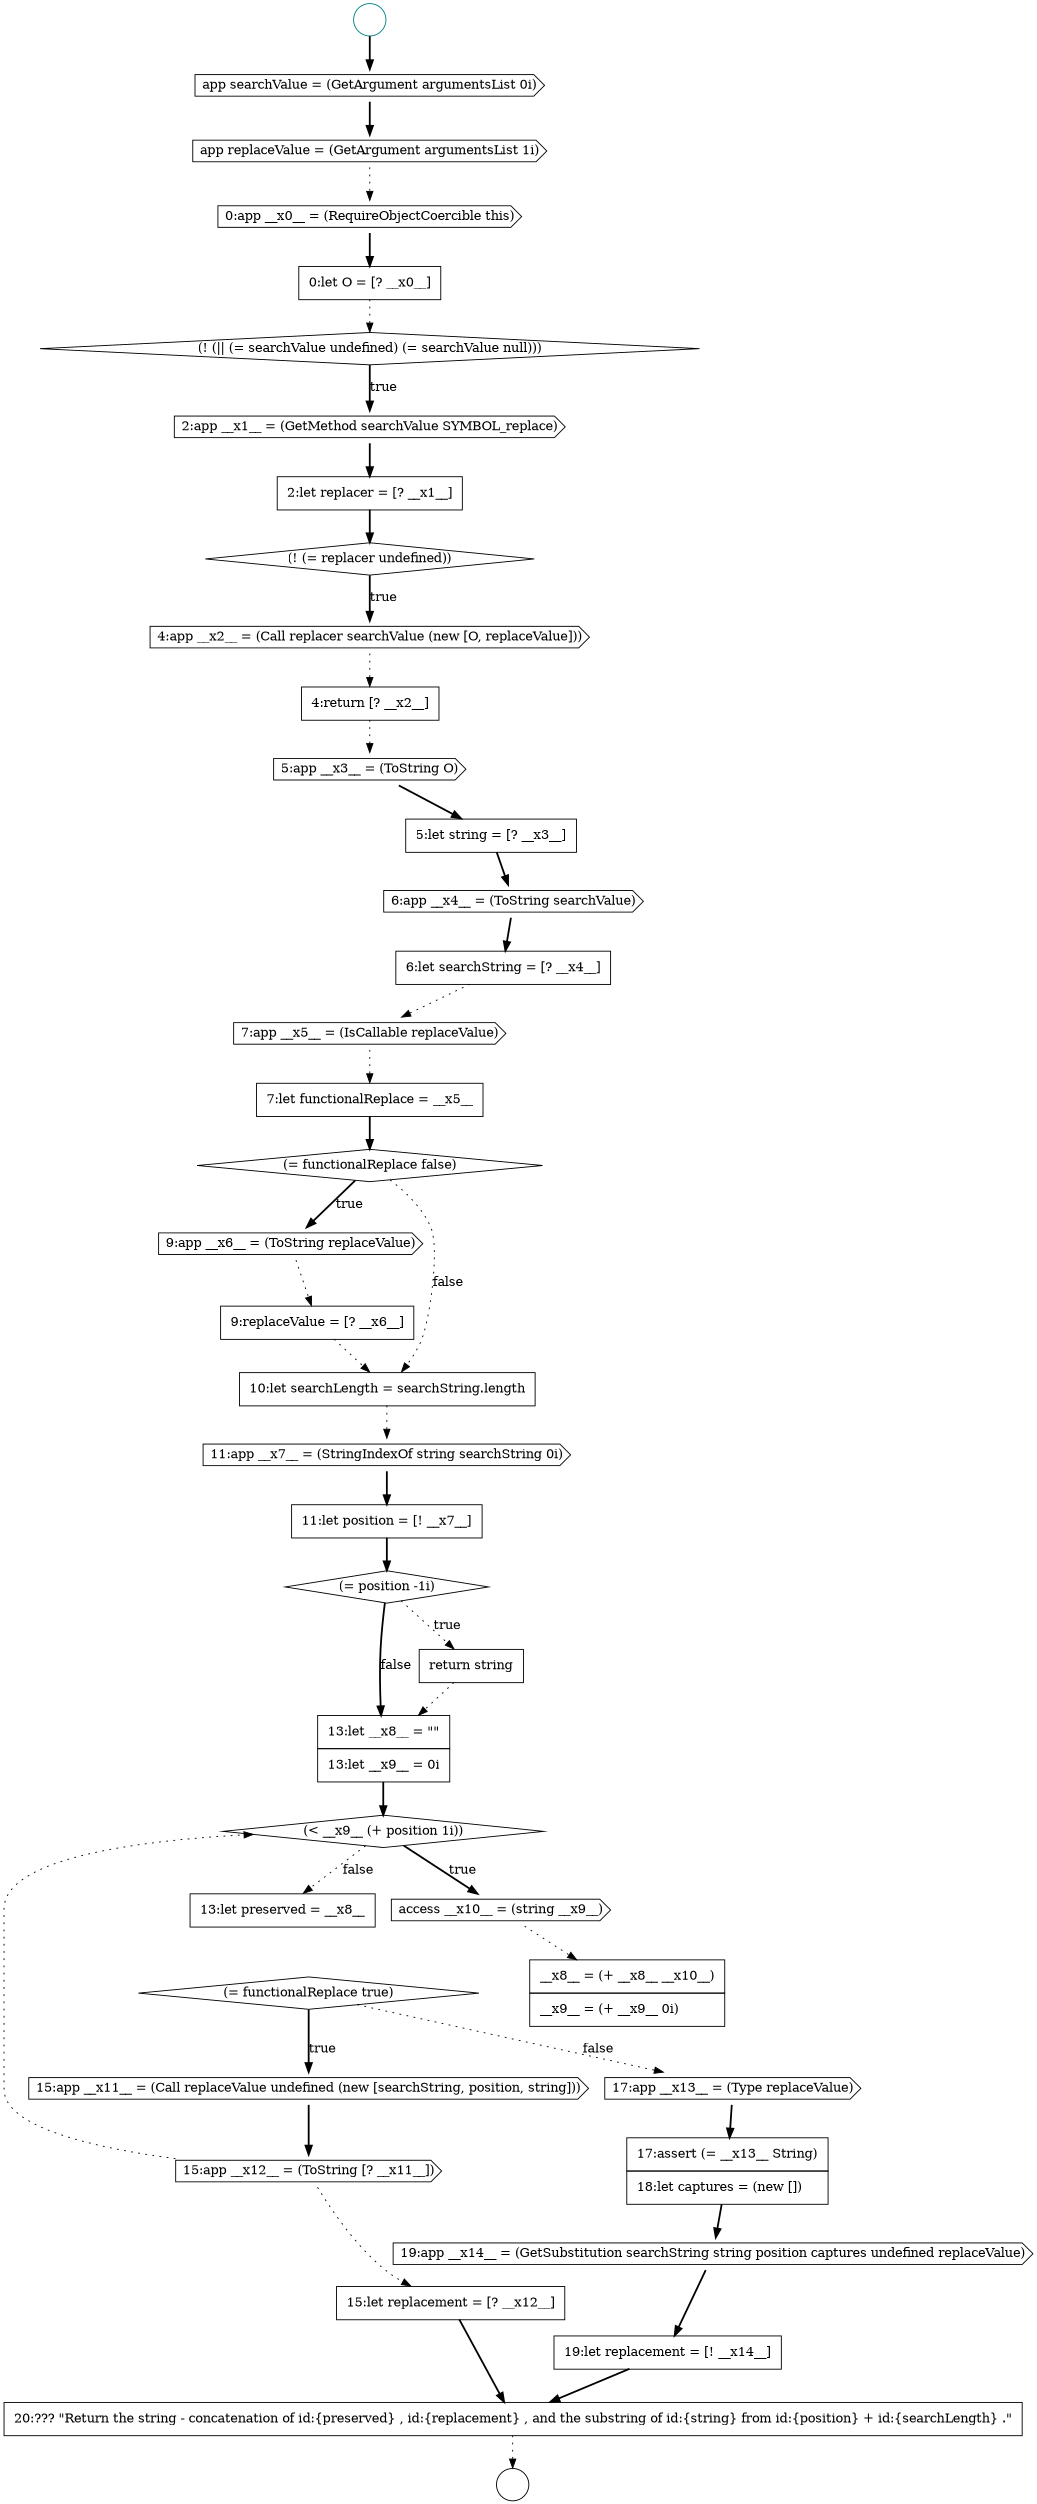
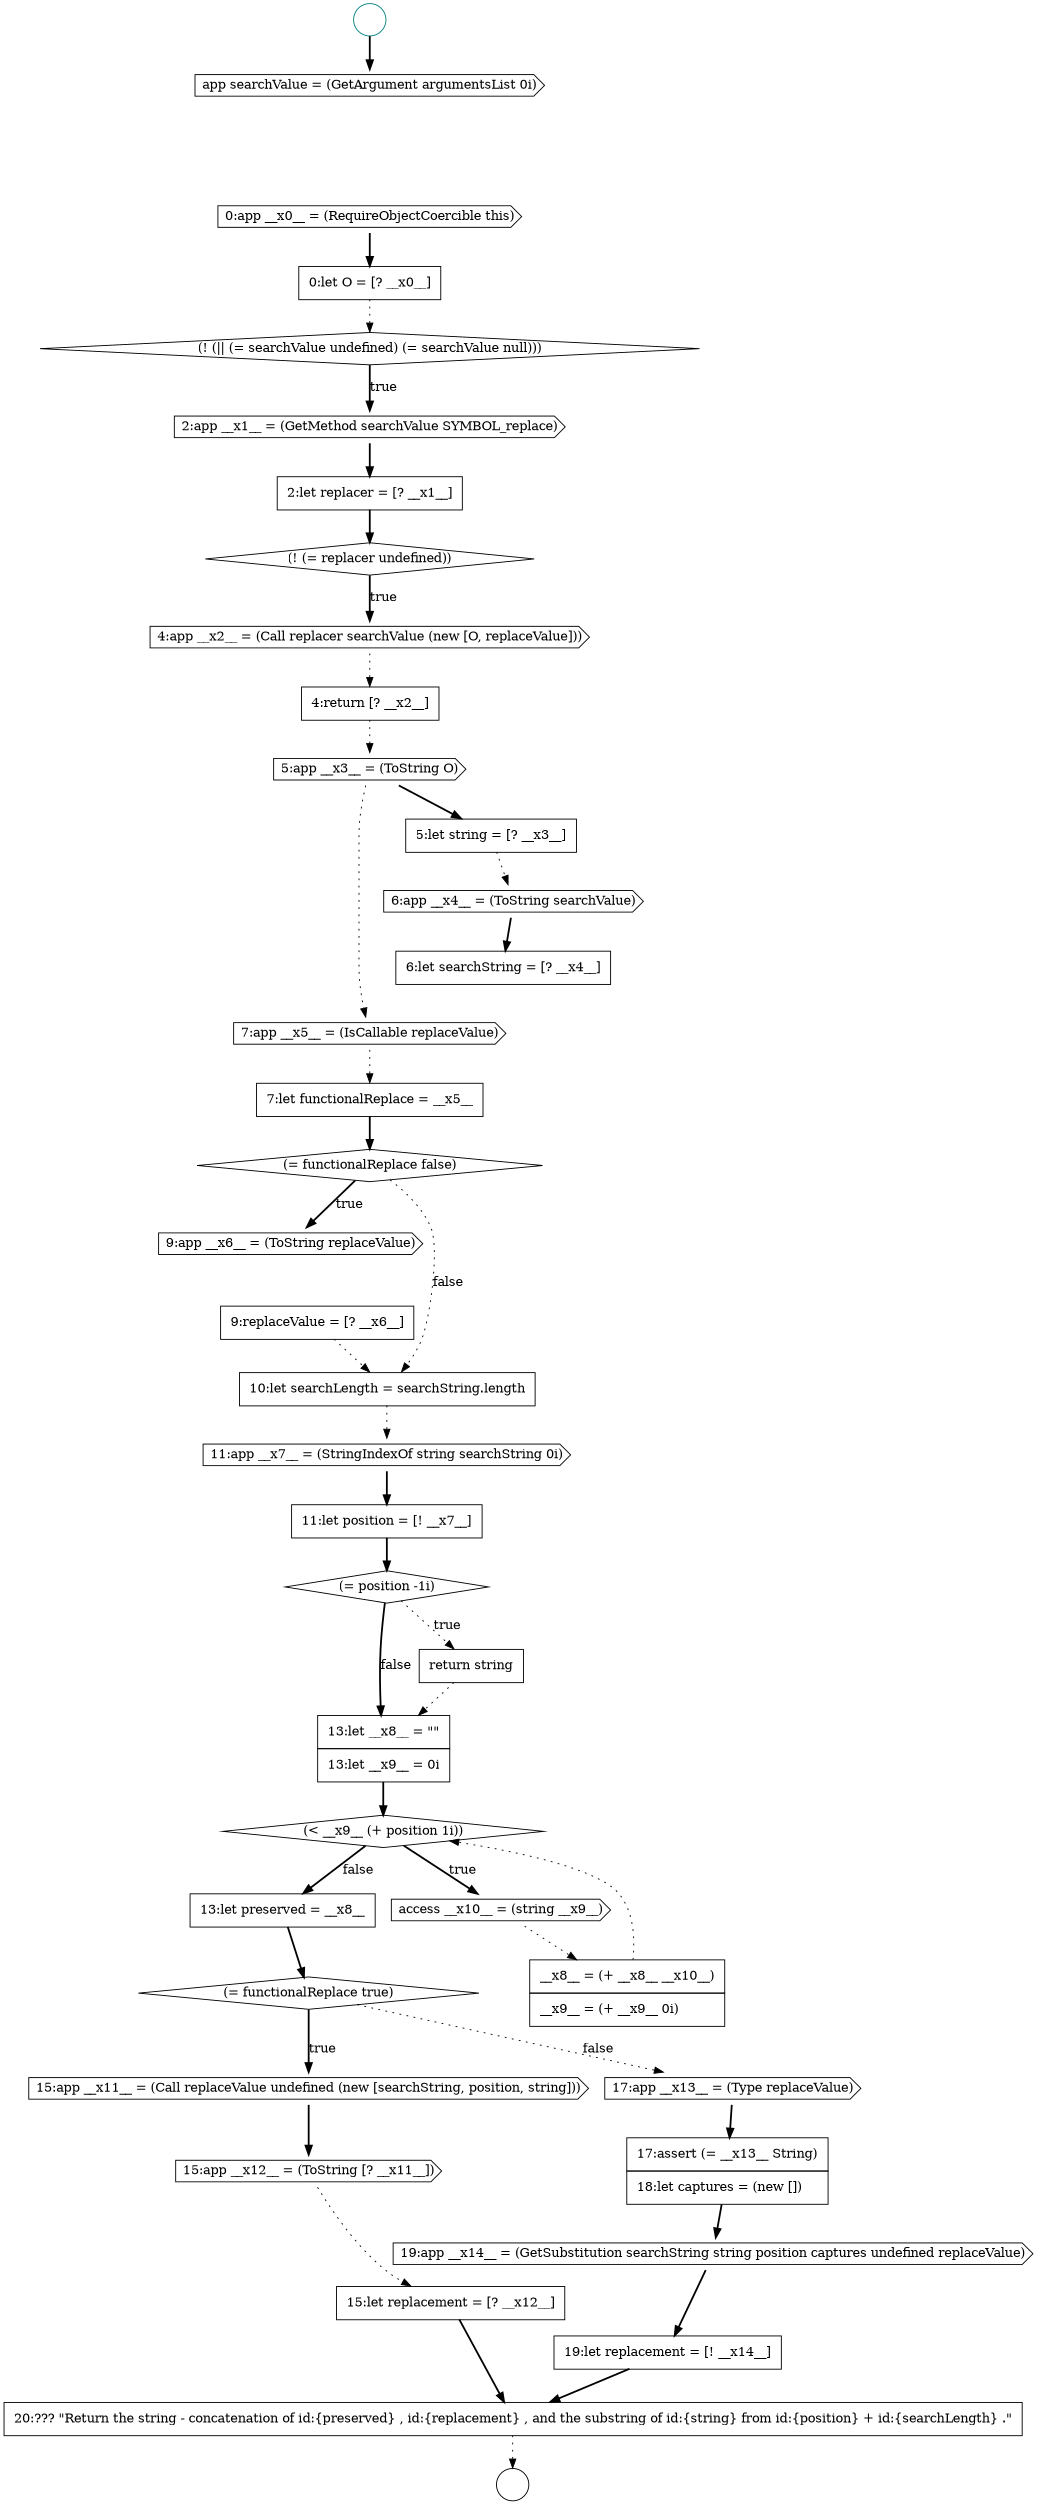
(370, 151) -> none
(501, 864) -> (501, 864)
(440, 999) -> (359, 897)
(302, 1278) -> none
(338, 1867) -> (338, 1867)
none -> (294, 1948)
(4, 1964) -> (575, 1869)
